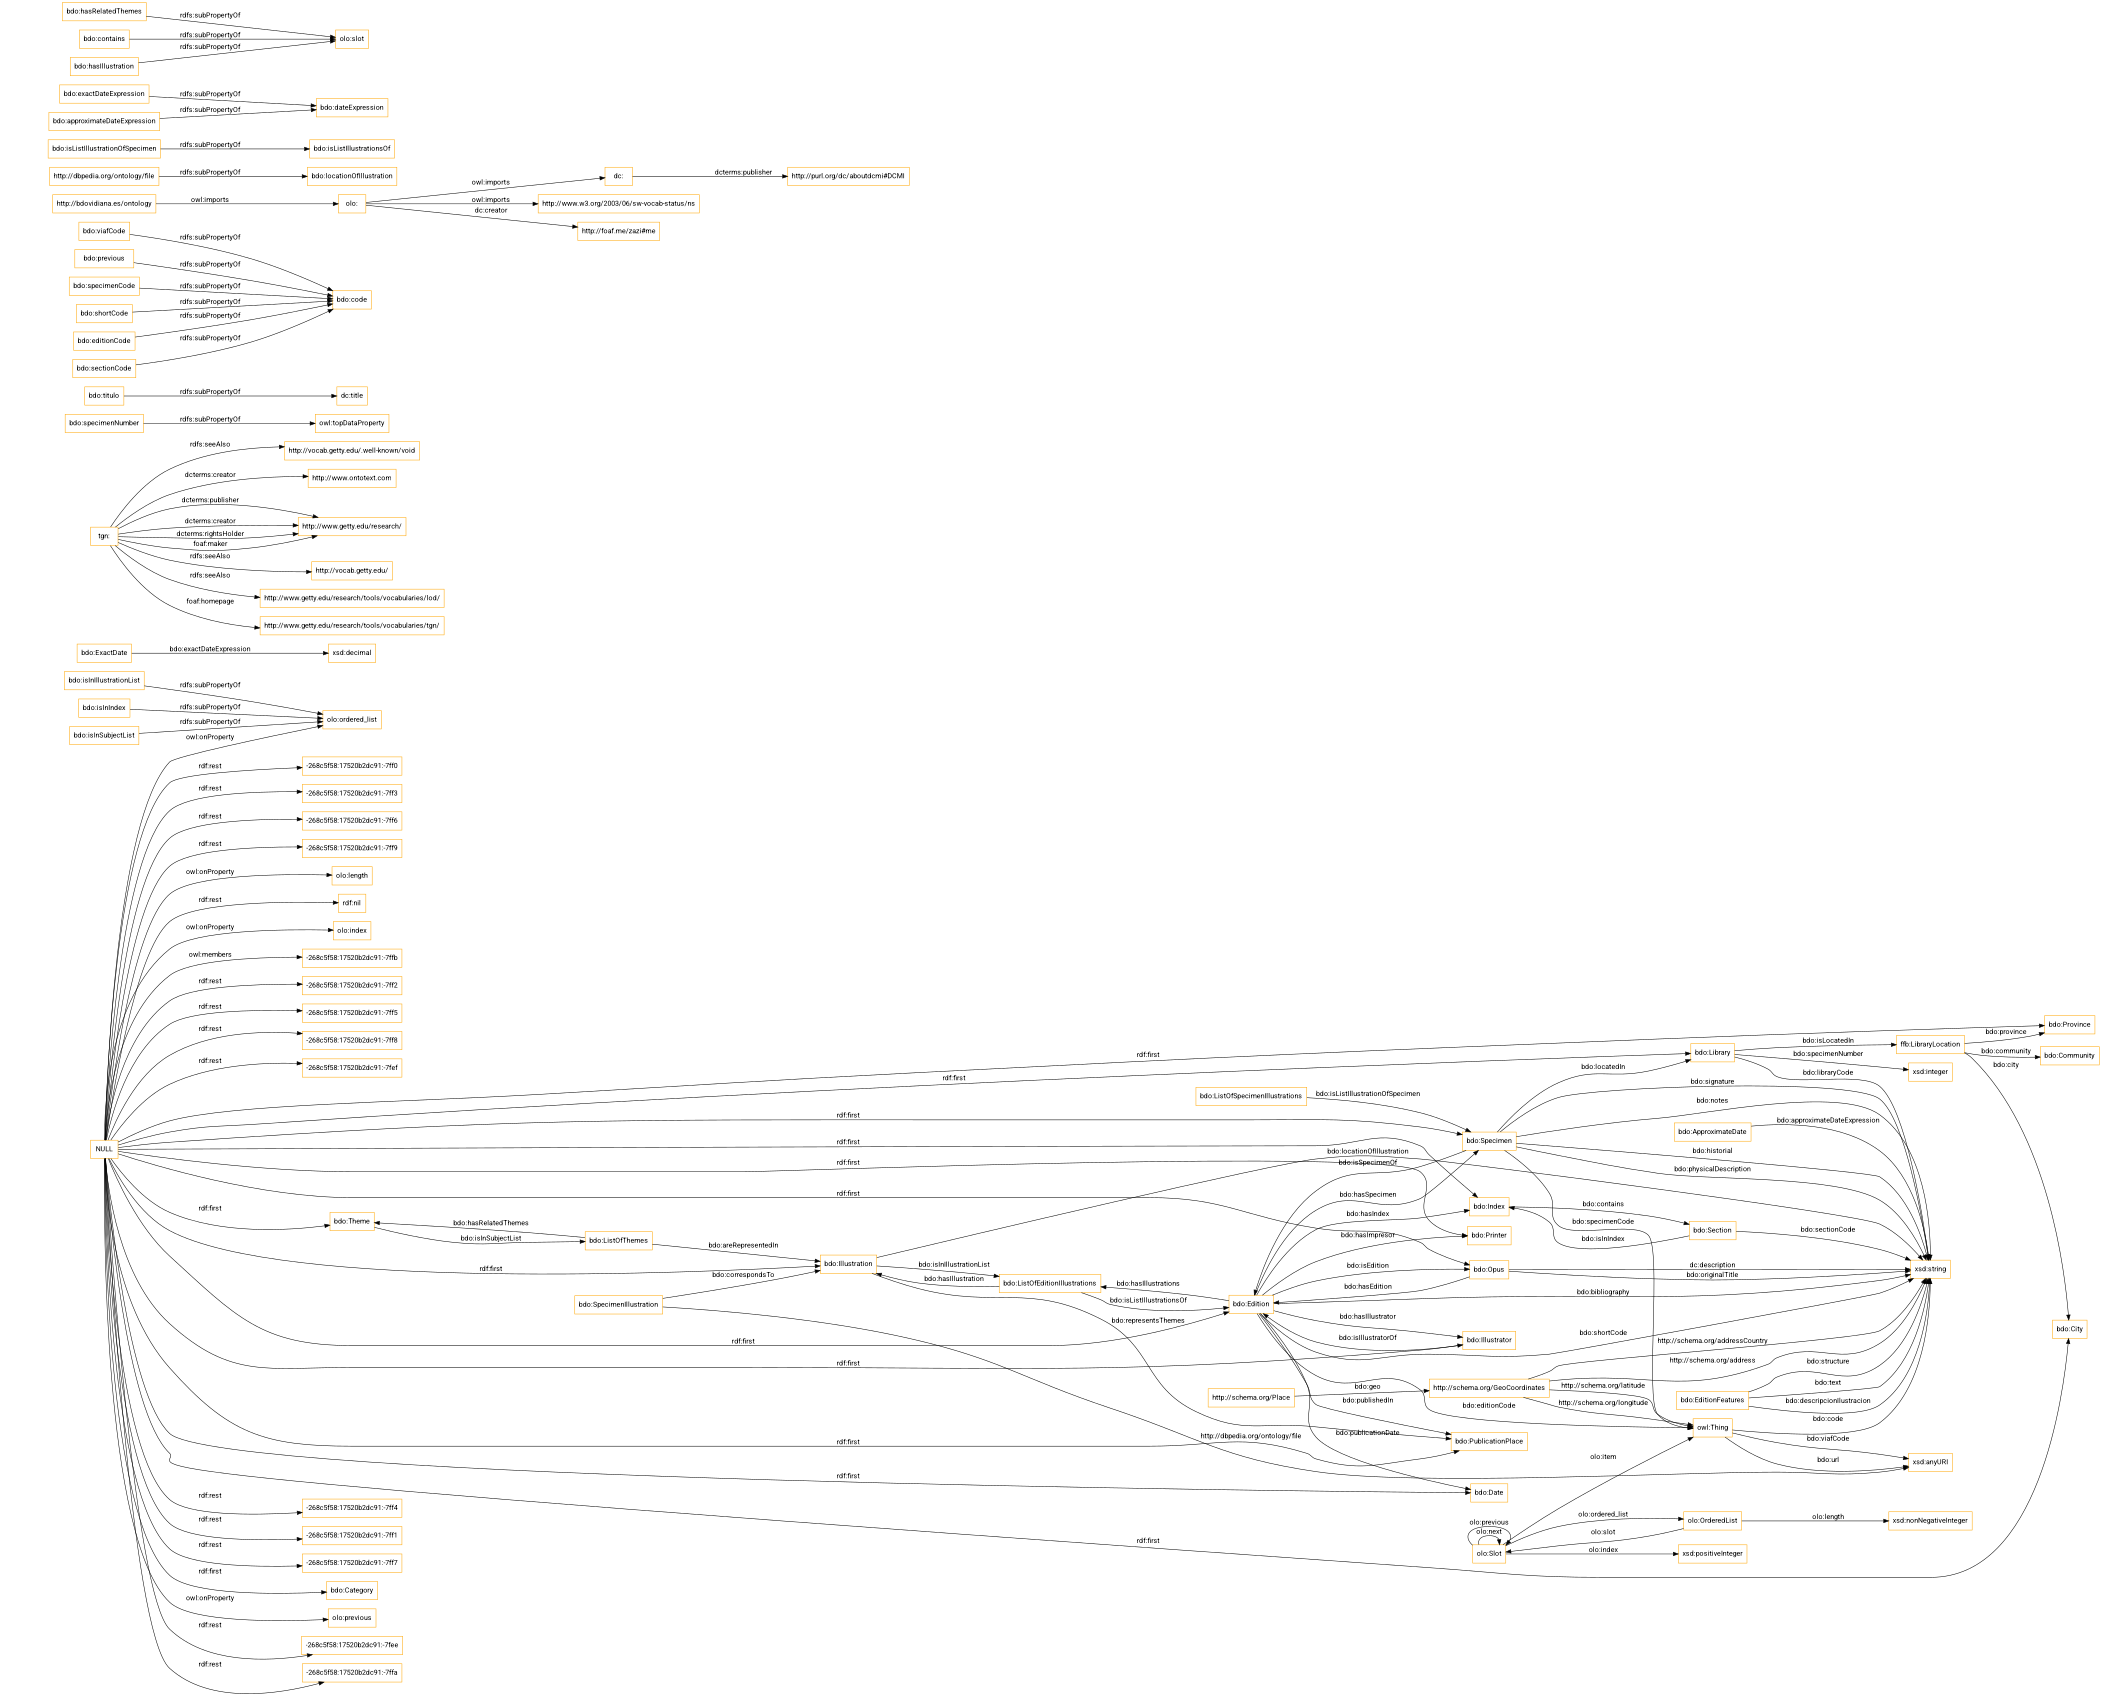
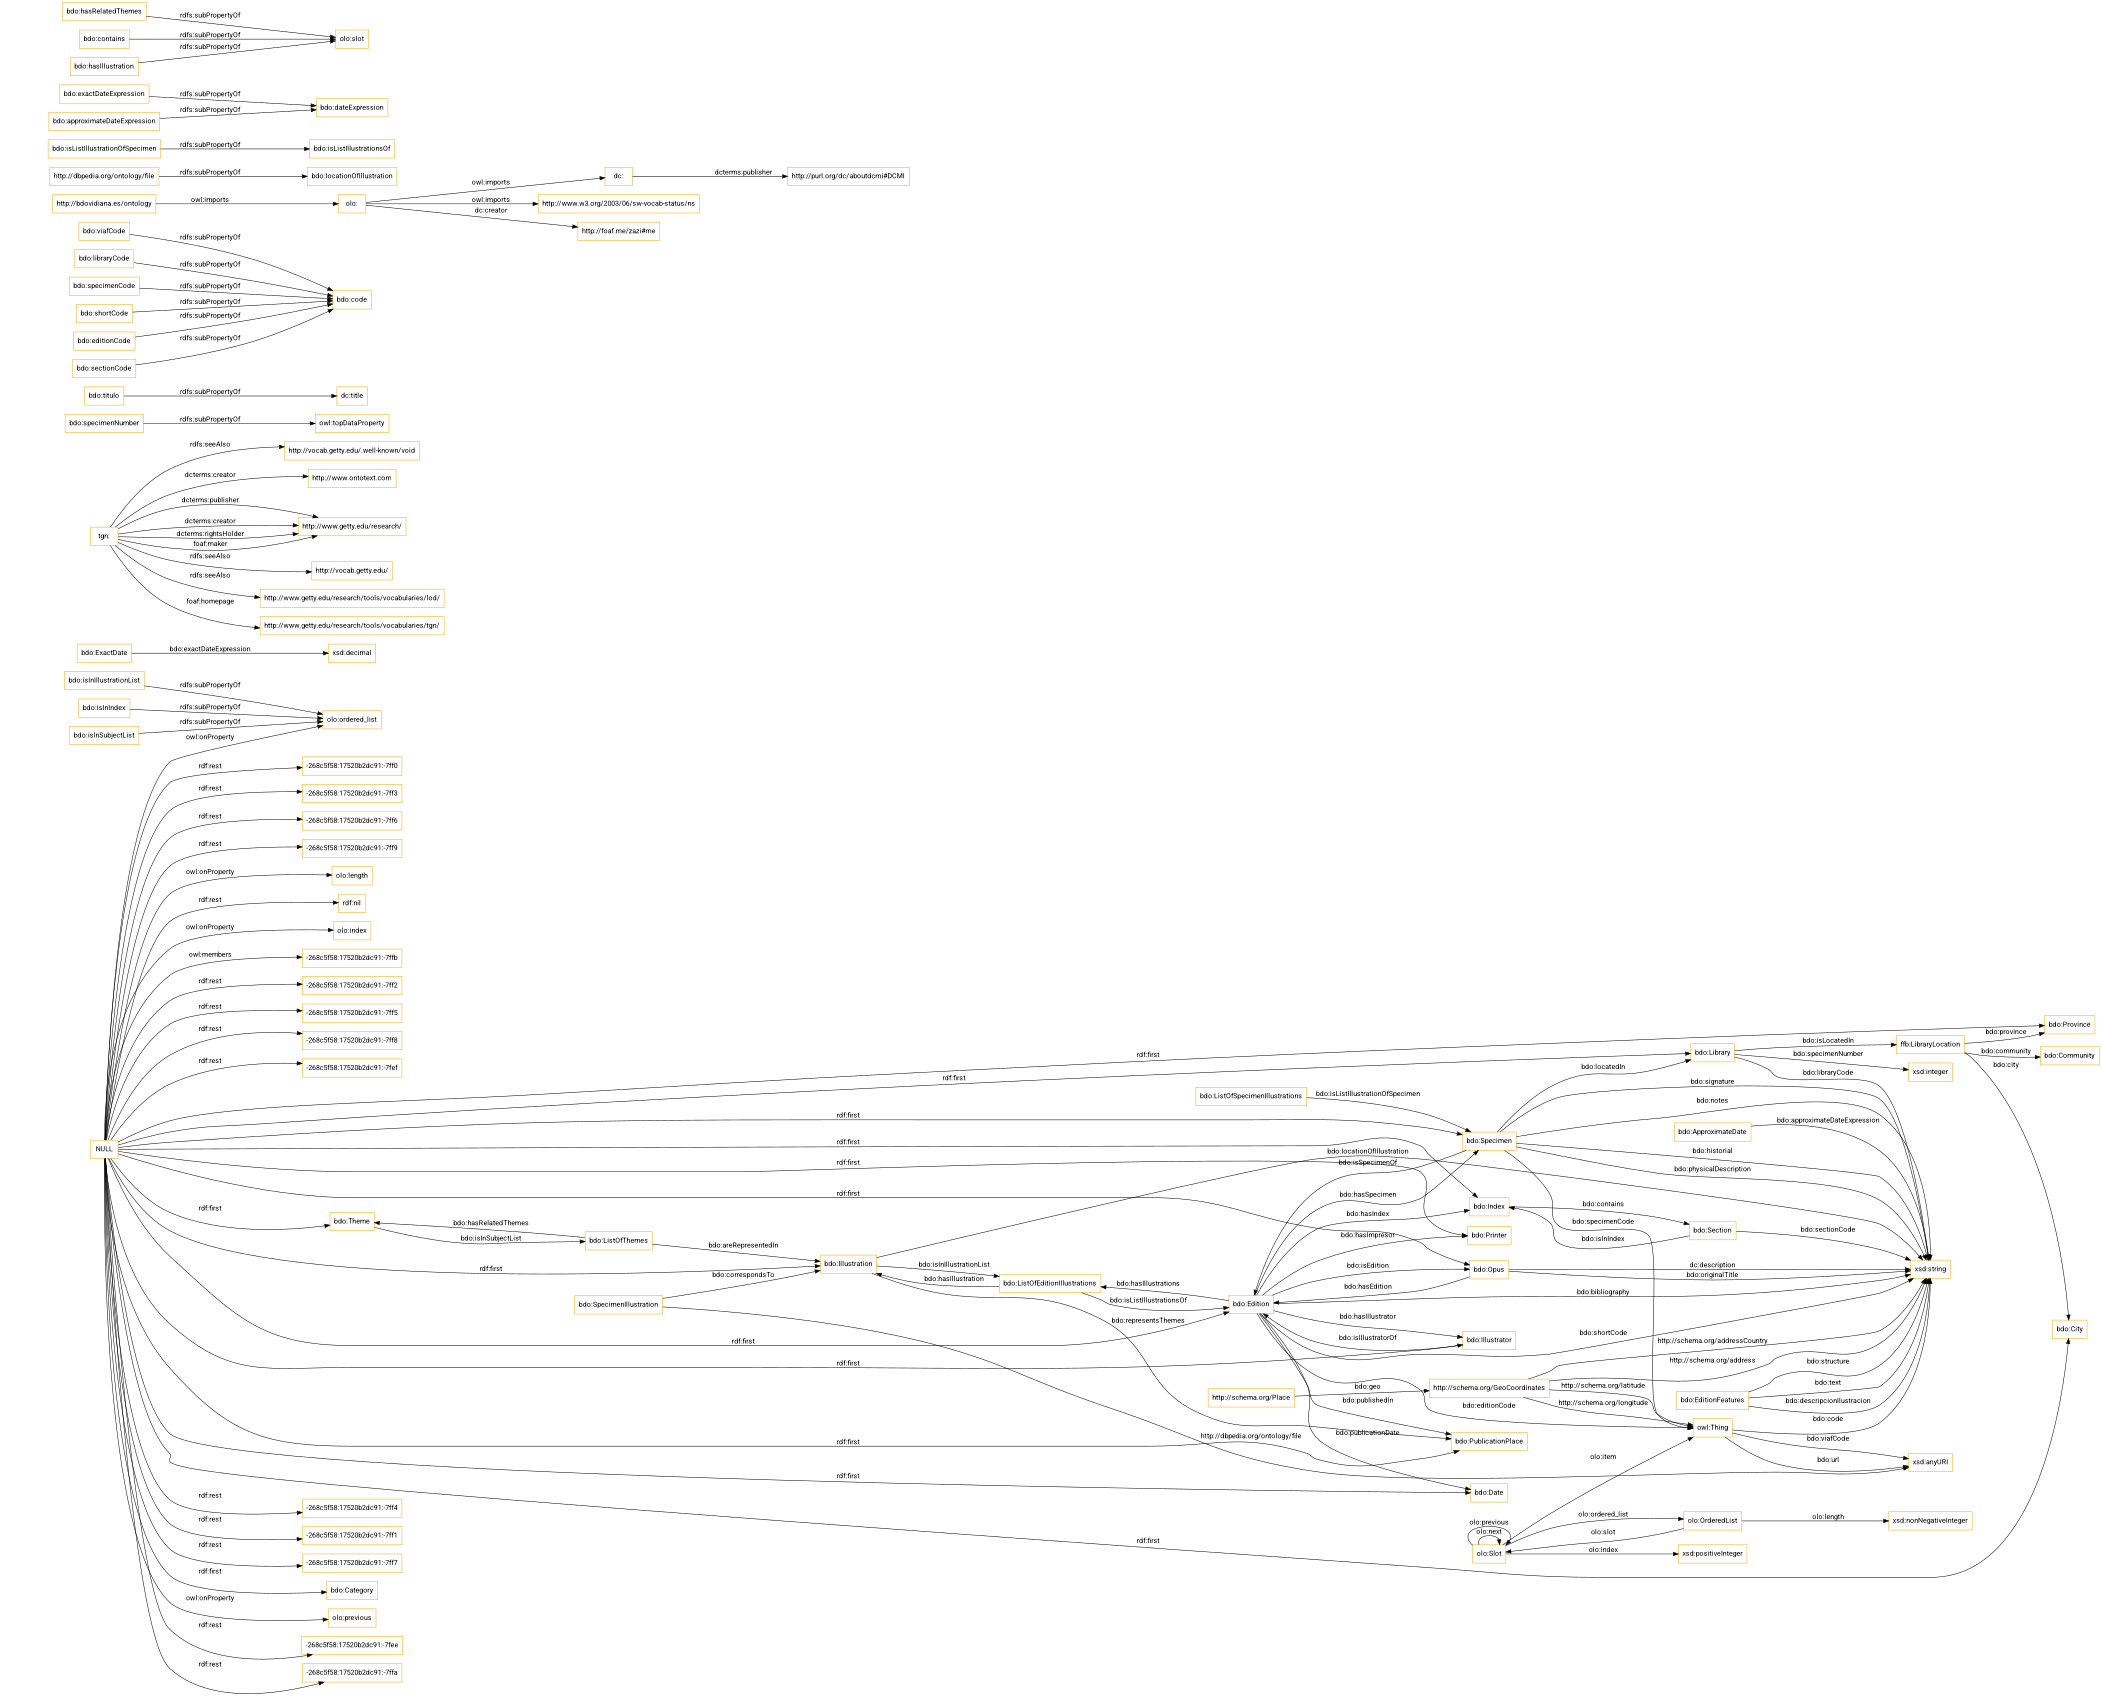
(104, 259) -> (104, 259)
